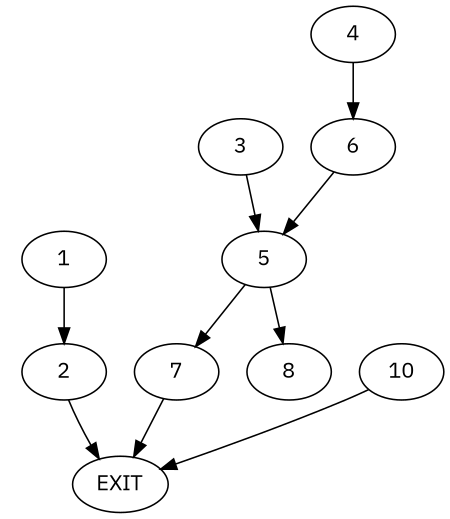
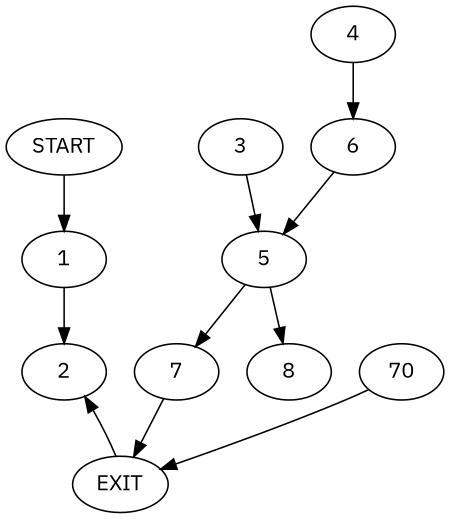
none -> (64, 147)
(402, 372) -> (402, 372)
(79, 423) -> (105, 433)
